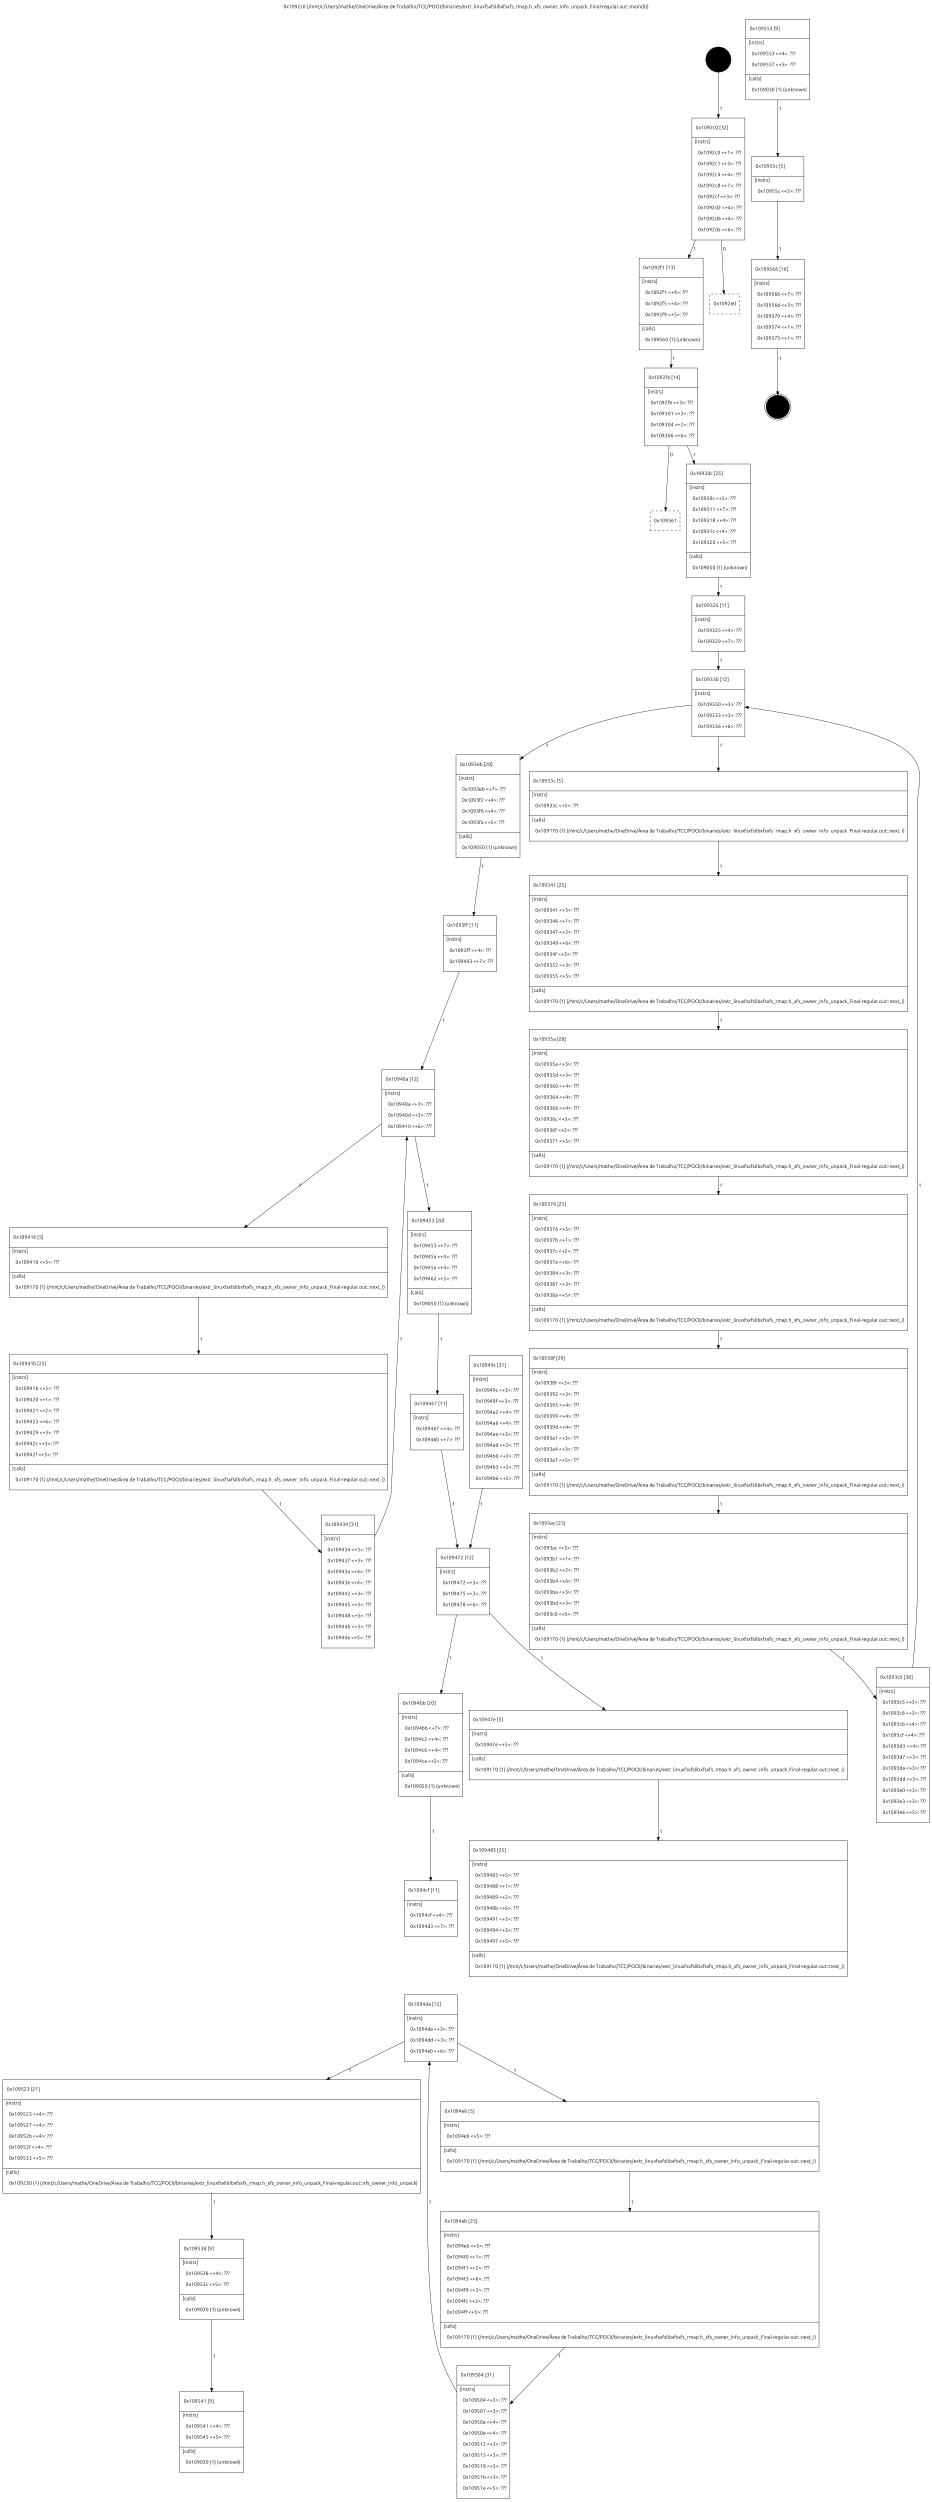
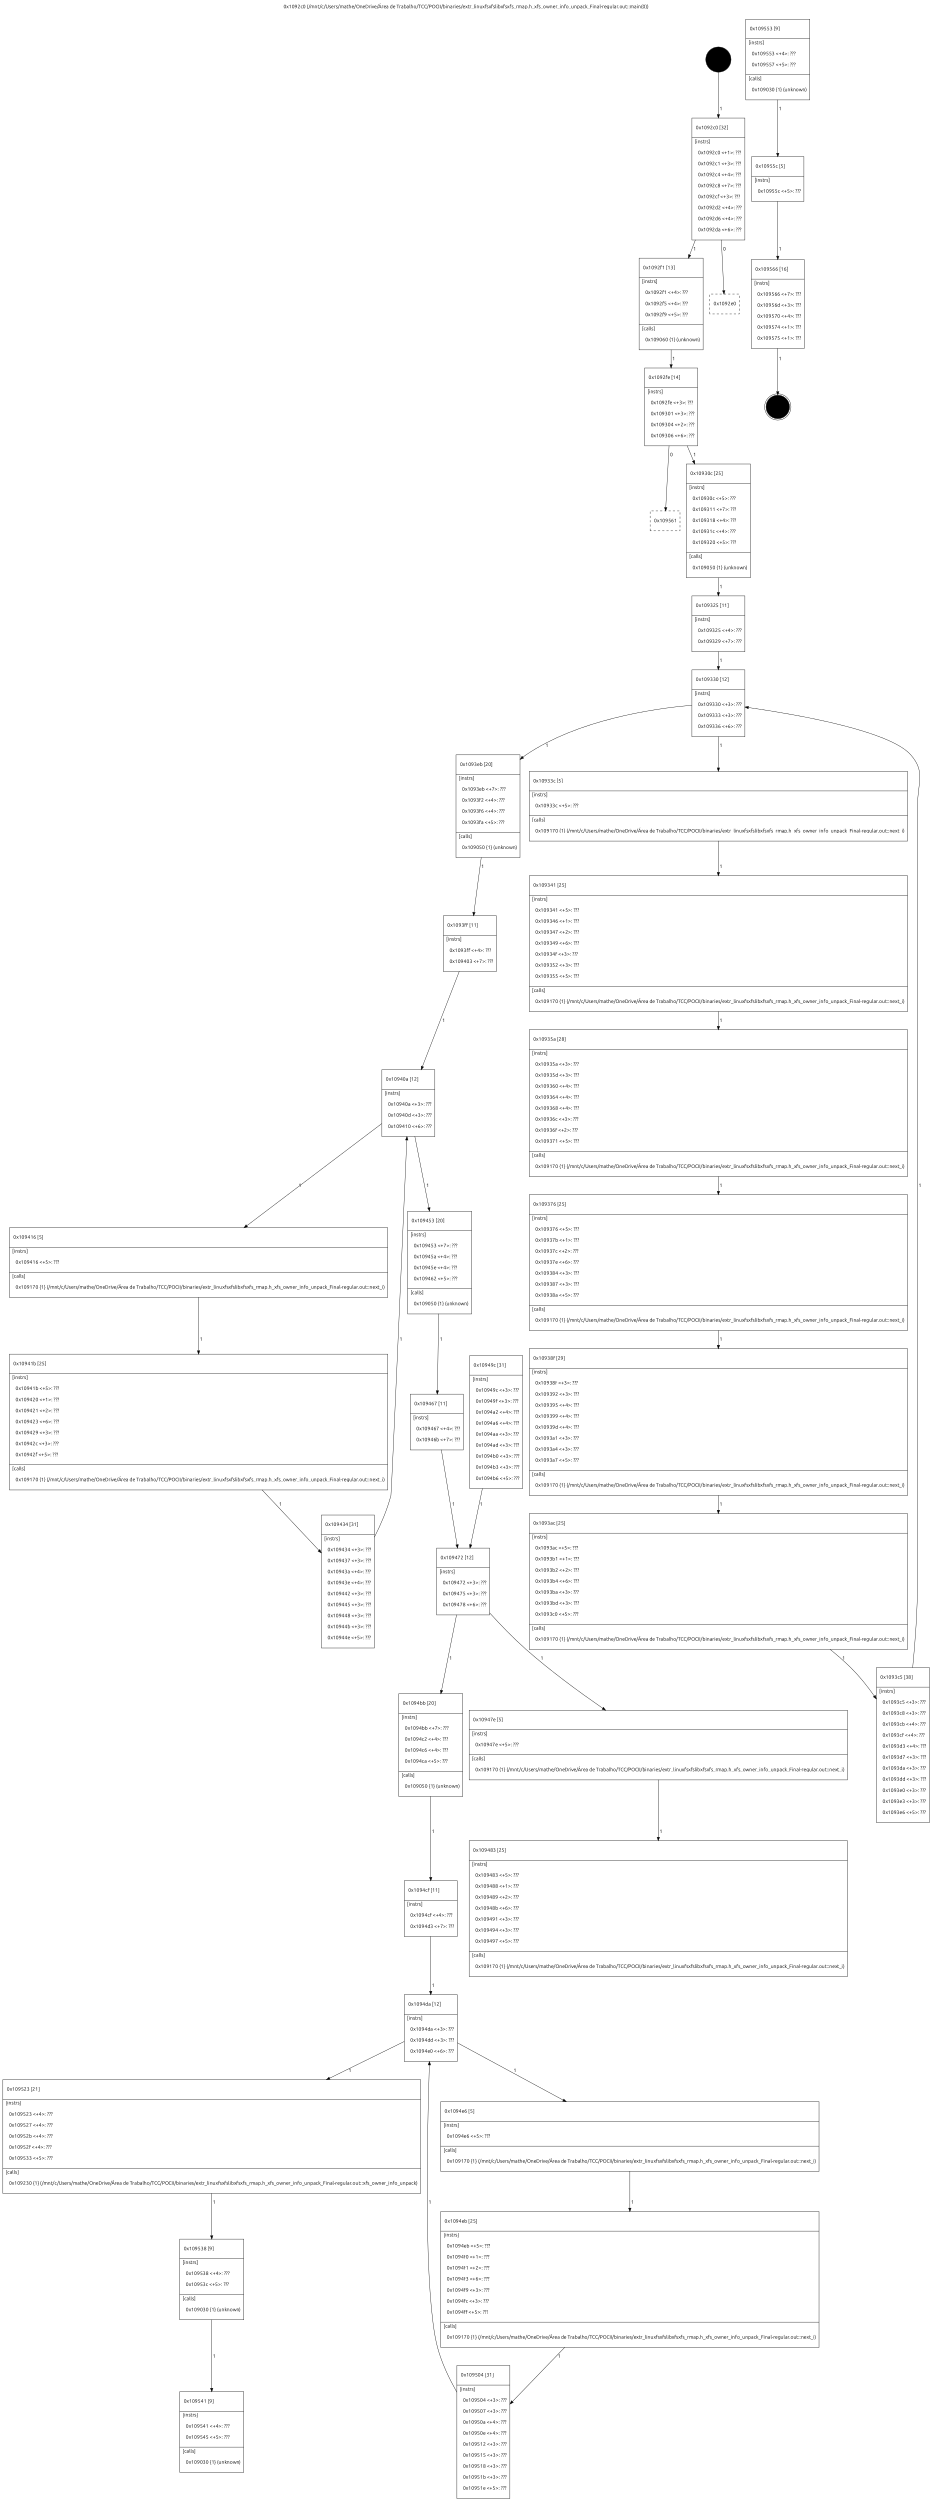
none -> (431, 1964)
